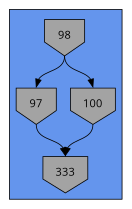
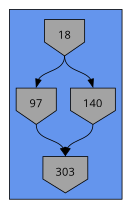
(65, 36) -> (65, 36)
(93, 104) -> (93, 104)
(65, 173) -> (65, 173)
